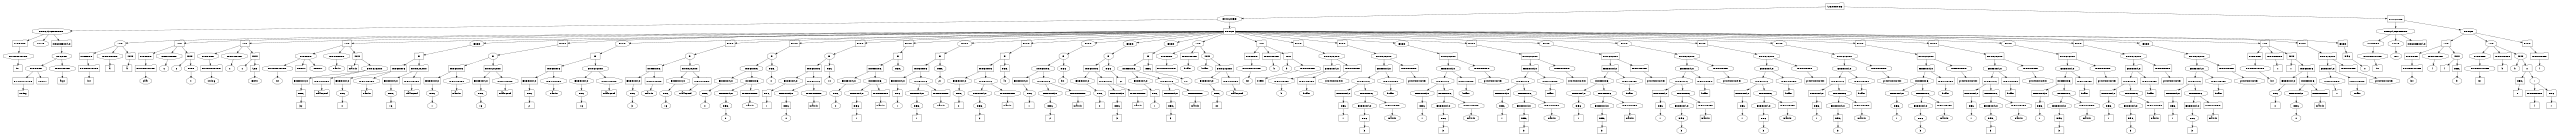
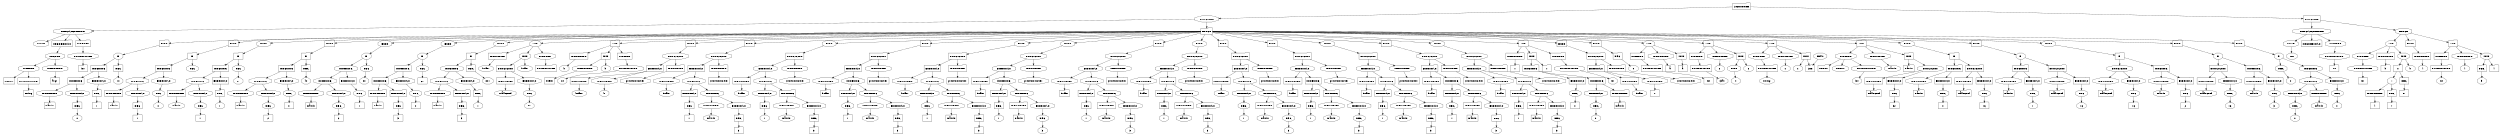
(255, 74) -> (1816, 62)
(1217, 106) -> (529, 106)
